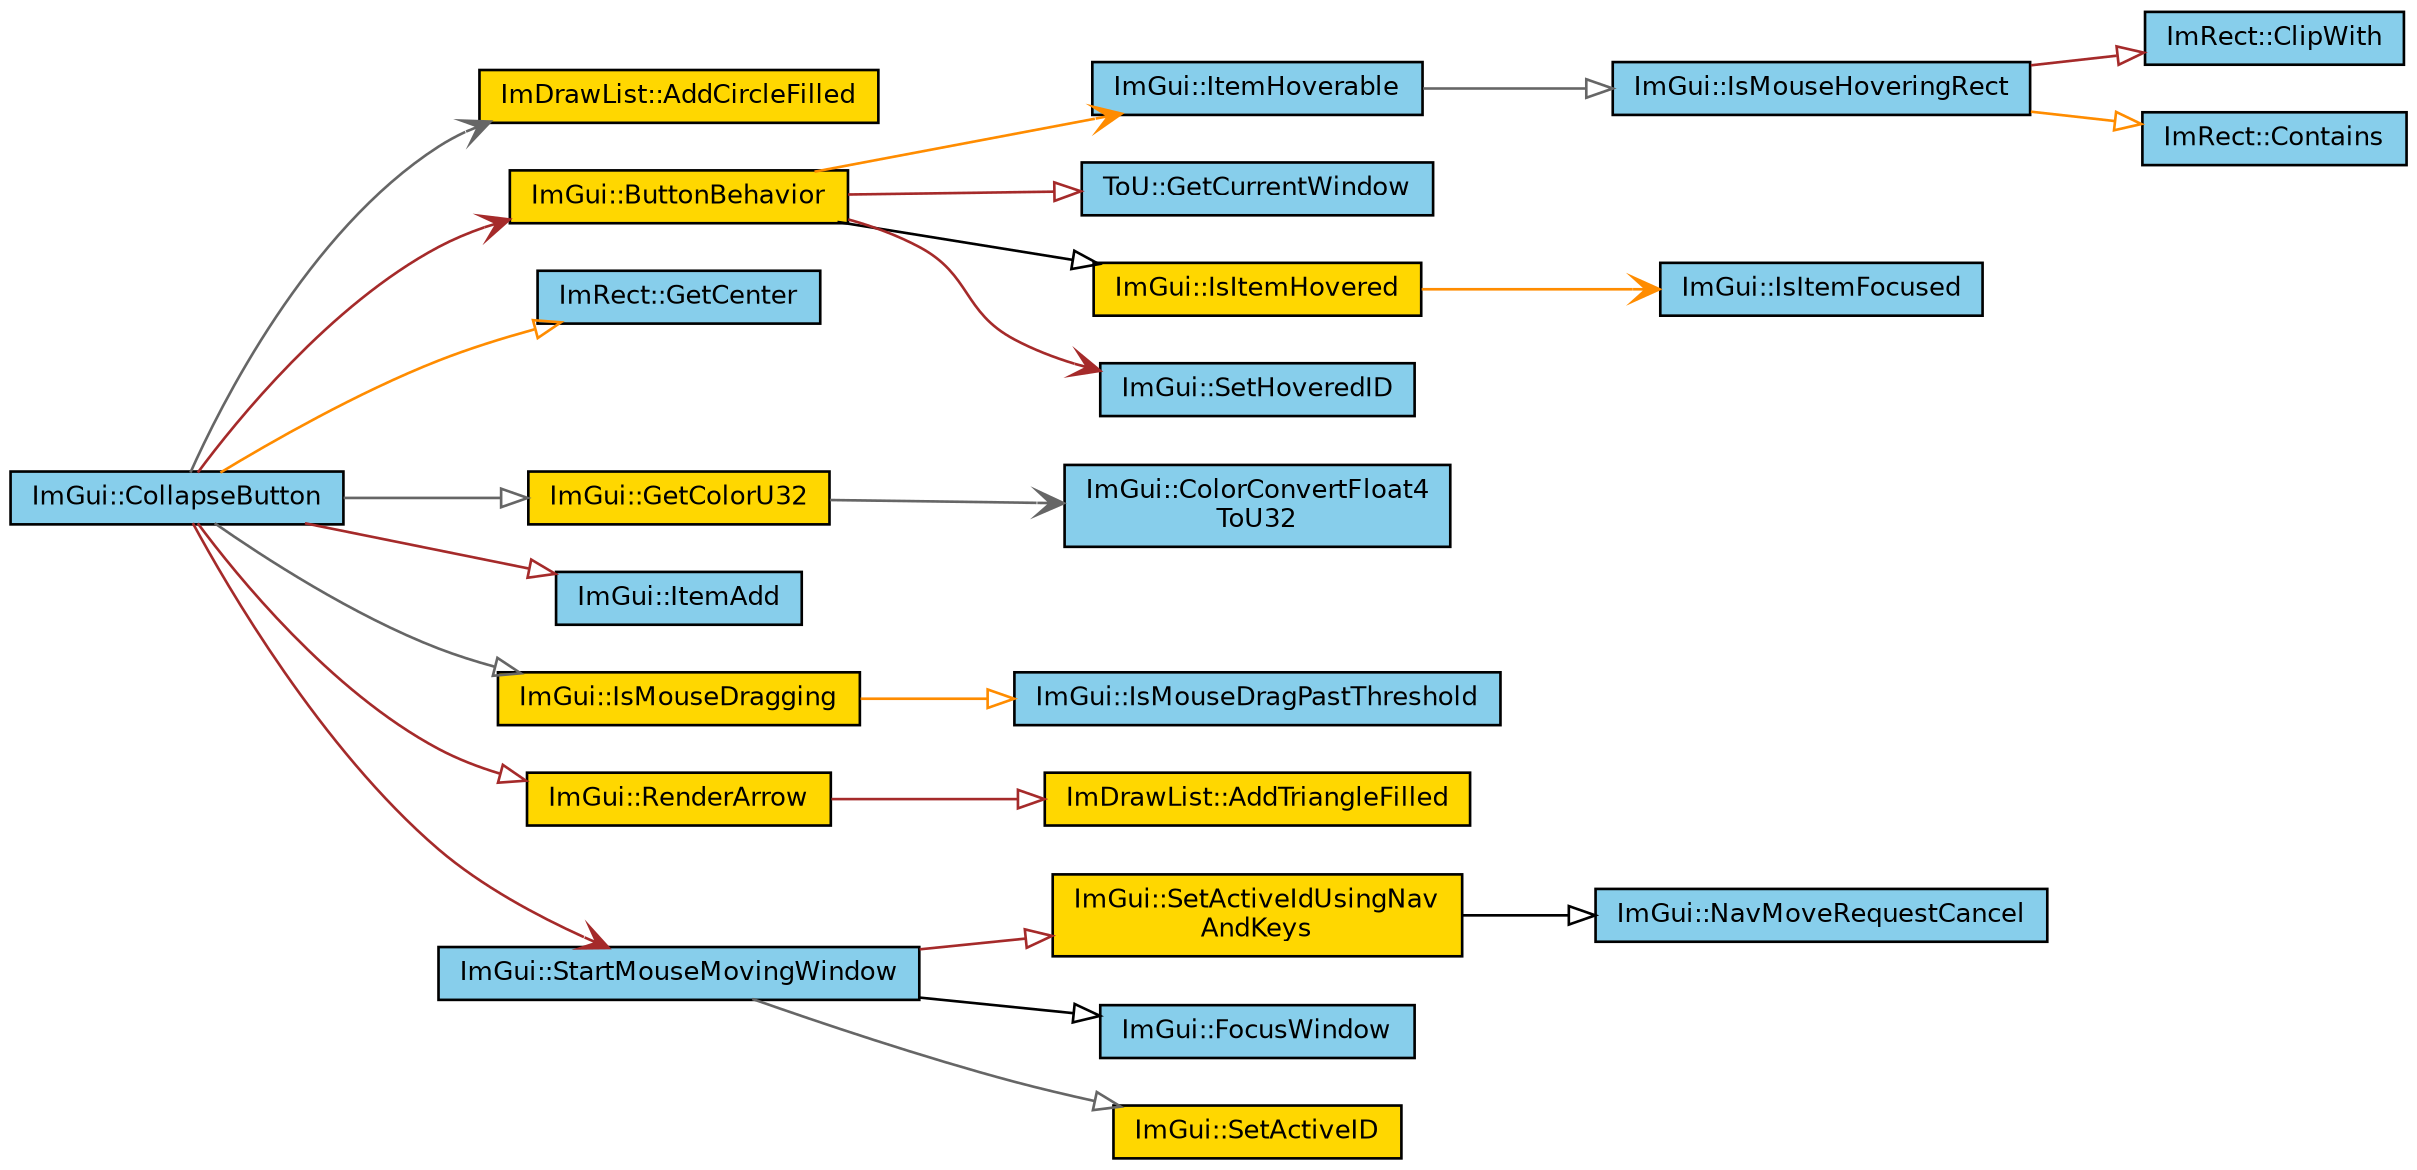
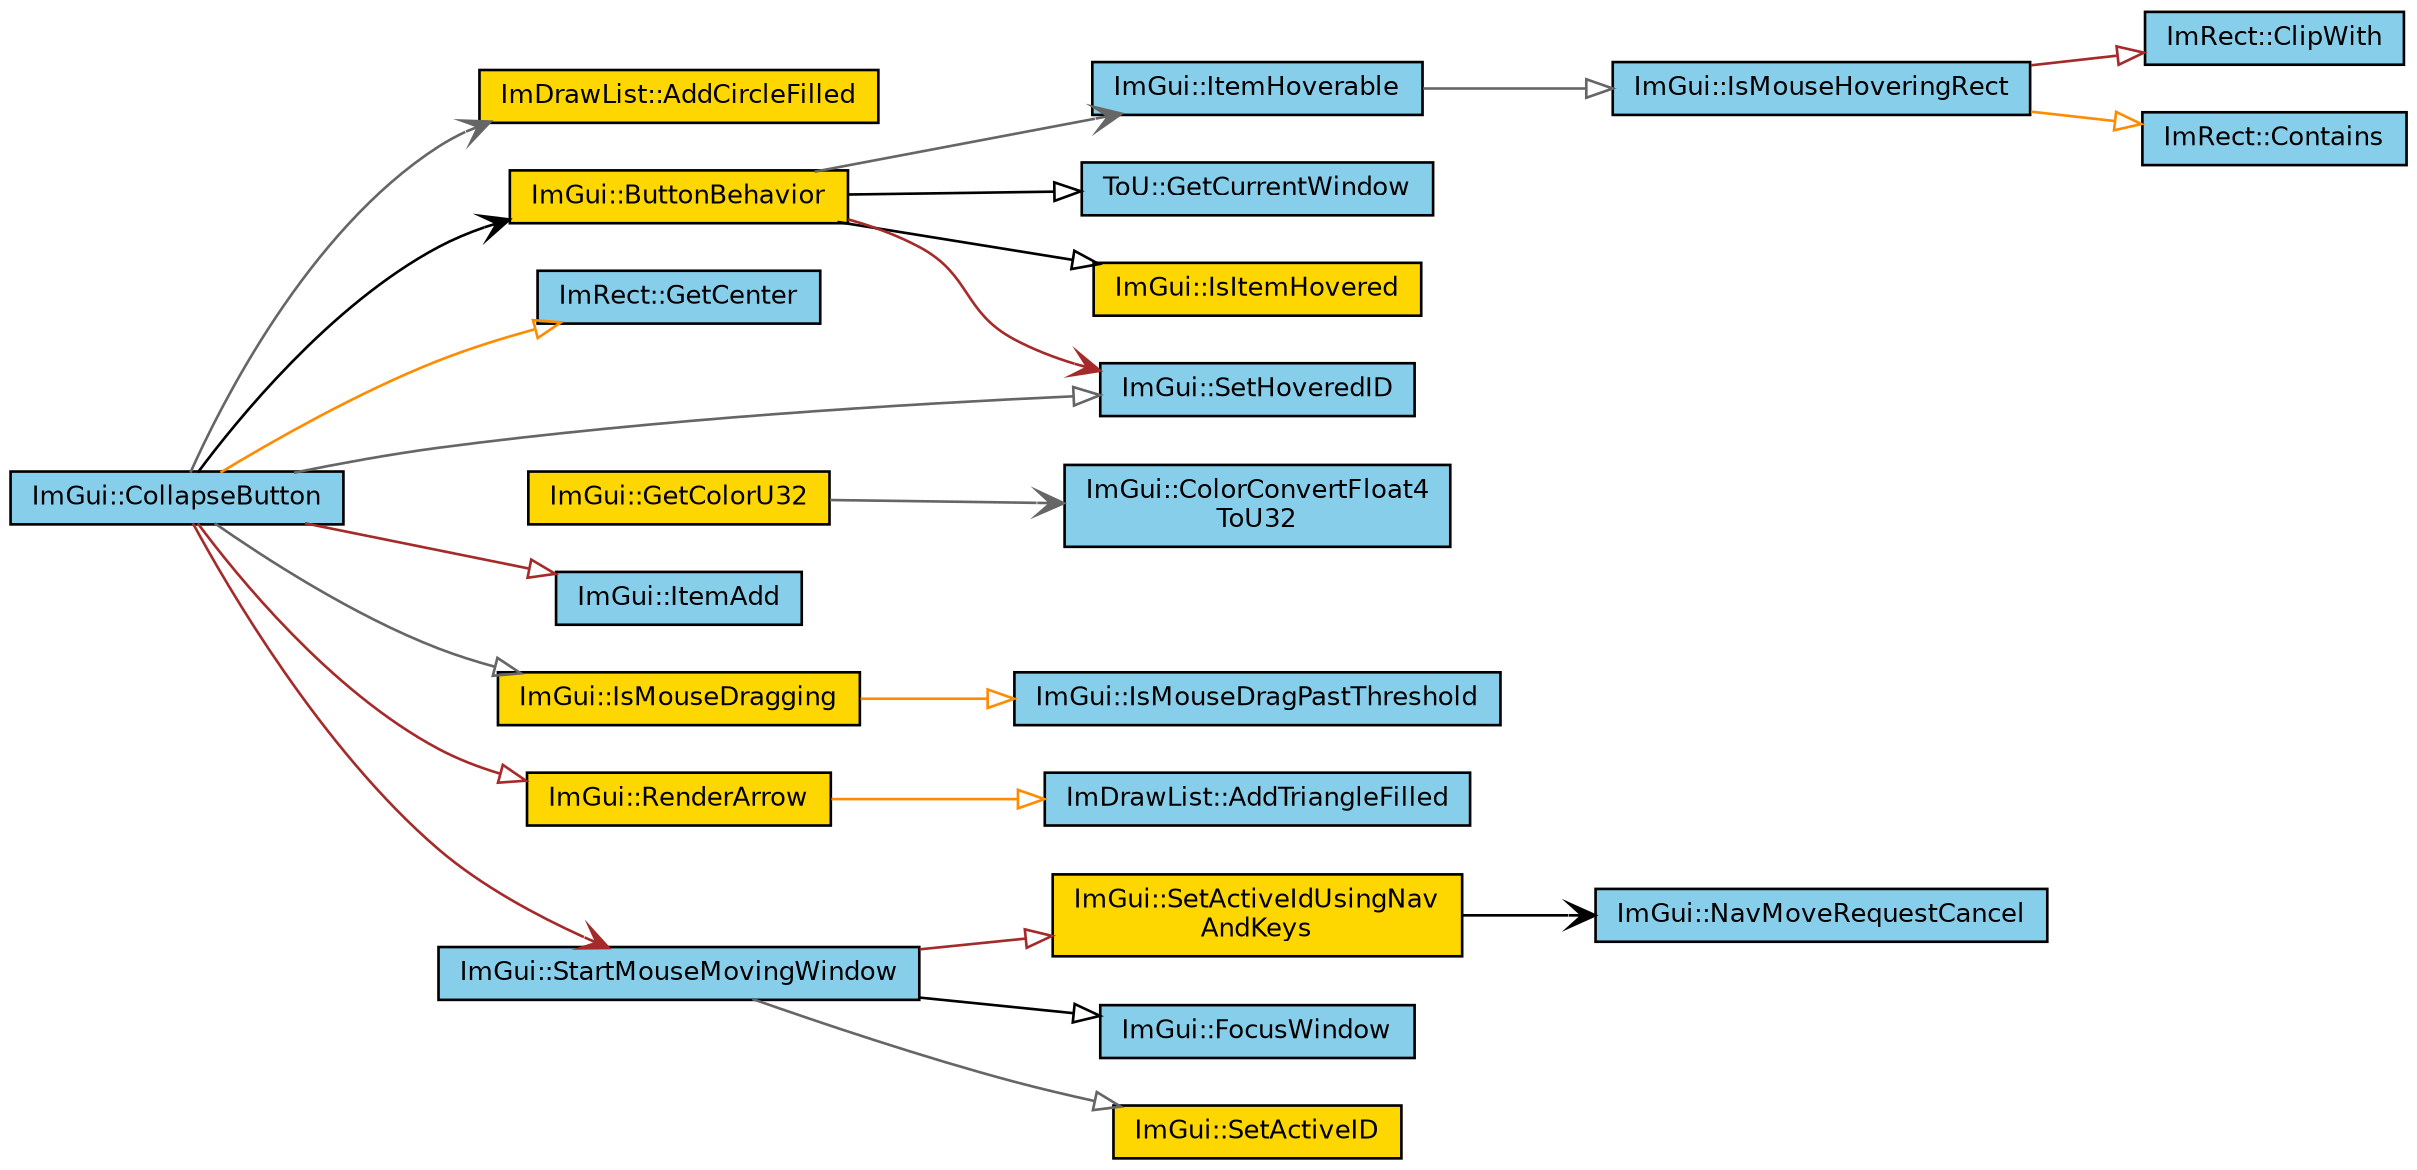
(955, 145) -> (955, 145)
(951, 193) -> (951, 193)
(1821, 289) -> none
(325, 330) -> (325, 330)
(422, 498) -> (682, 422)
(925, 799) -> (925, 799)
(1257, 799) -> (1257, 799)
(1515, 915) -> (1515, 915)
